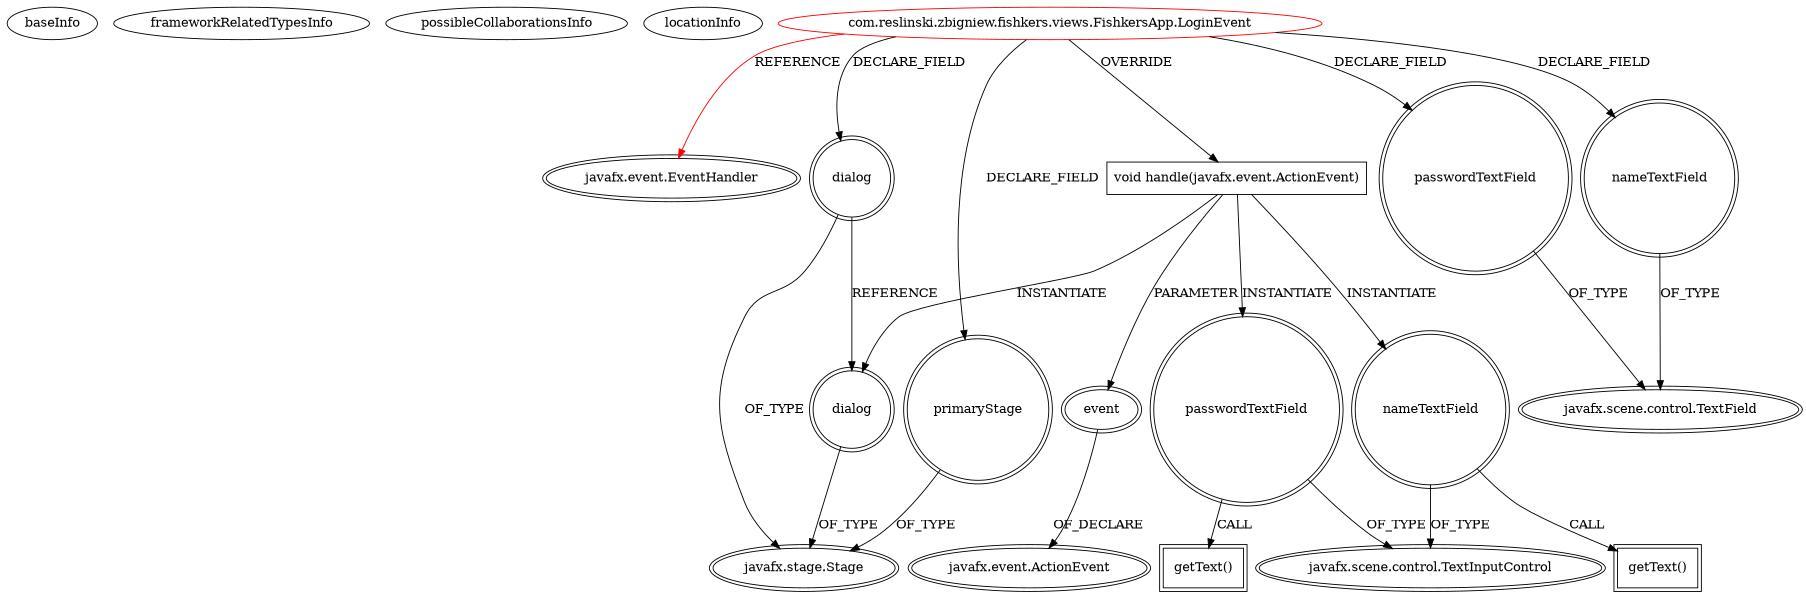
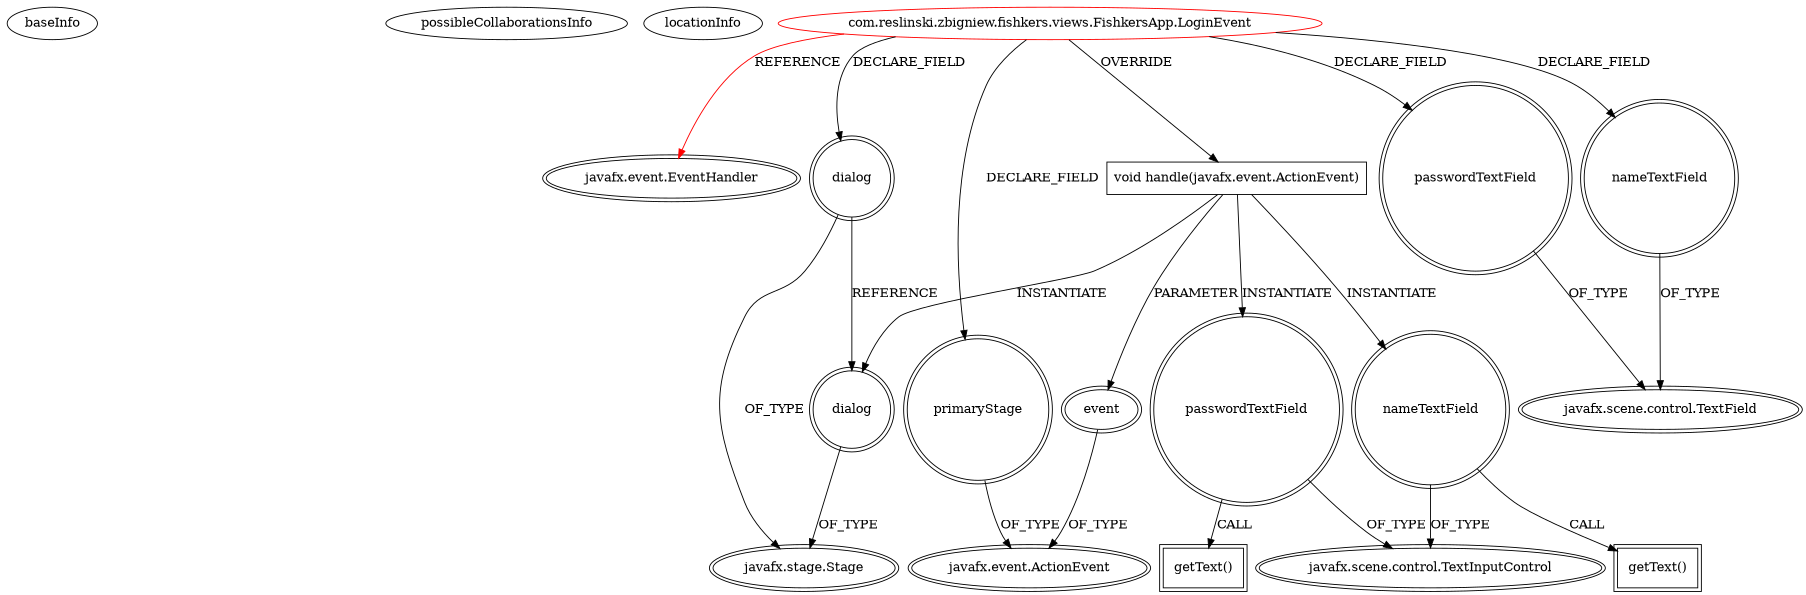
(242, 23) -> none
(904, 513) -> (993, 512)
(1098, 525) -> (1098, 525)
